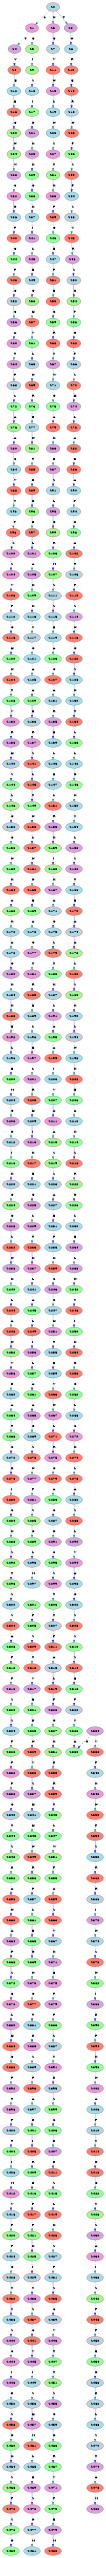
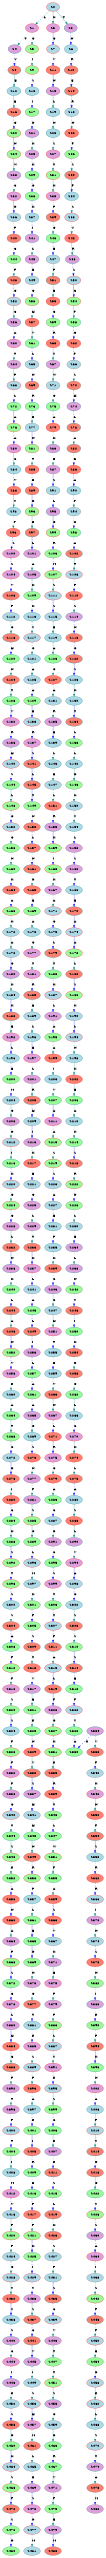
(11, 626) -> (11, 626)
none -> (32, 1593)
